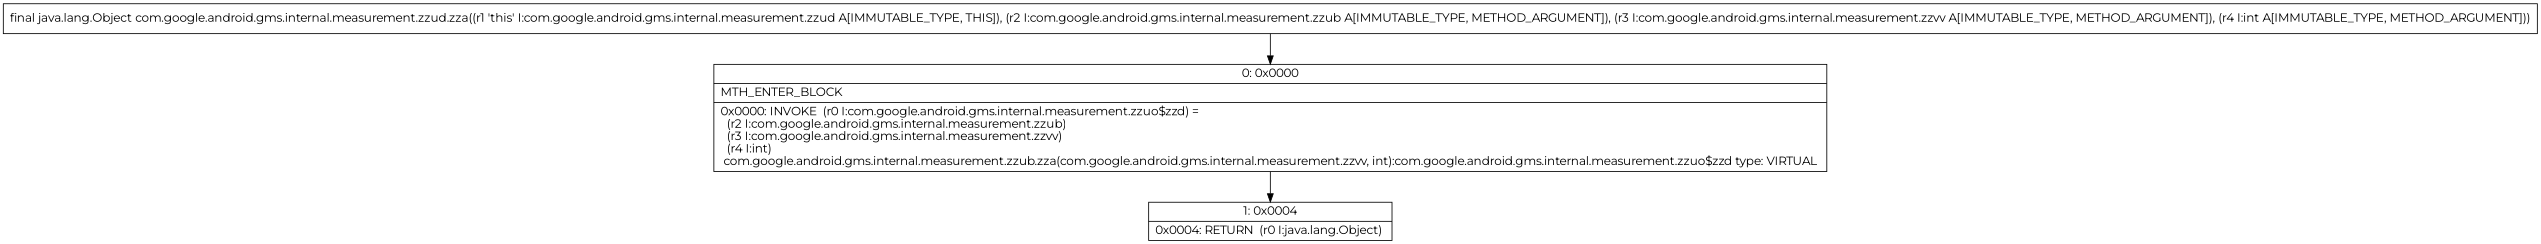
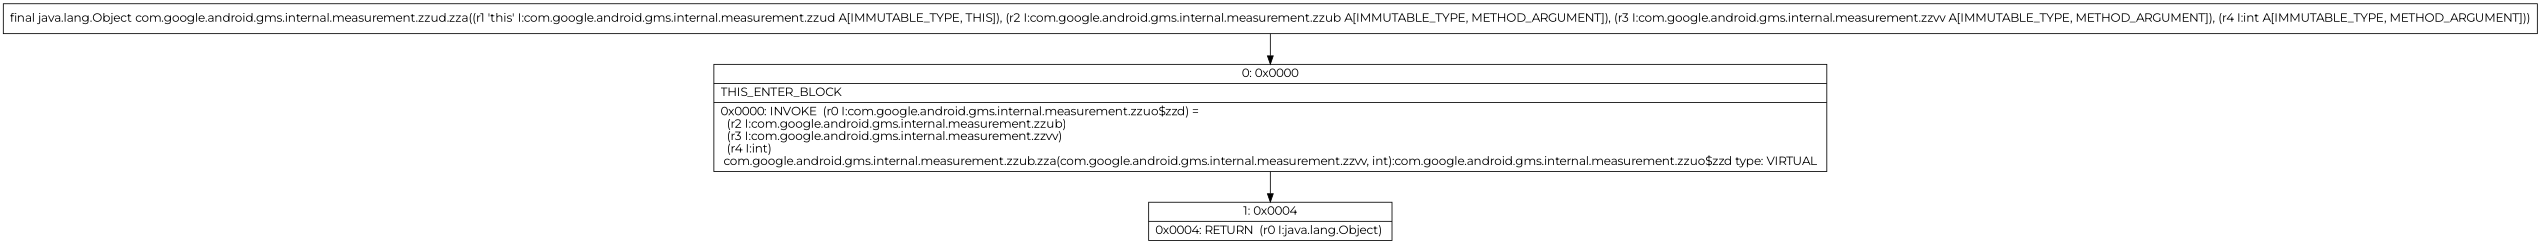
(782, 93) -> (781, 93)
